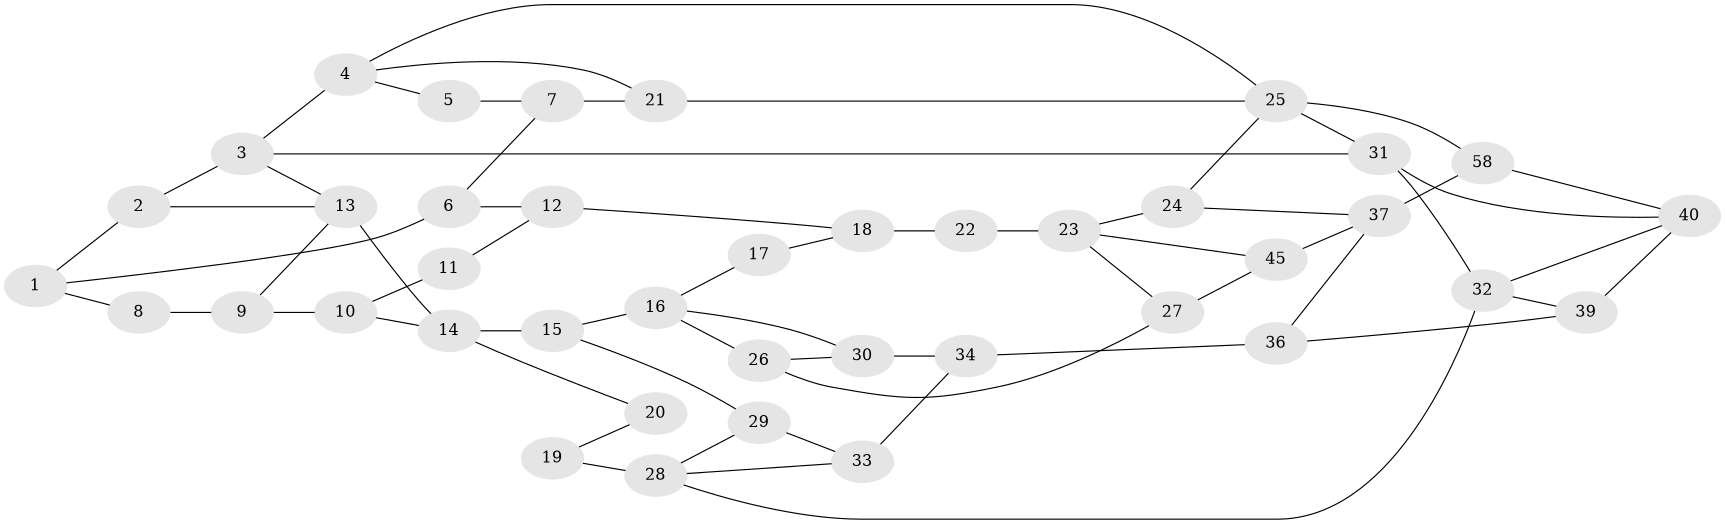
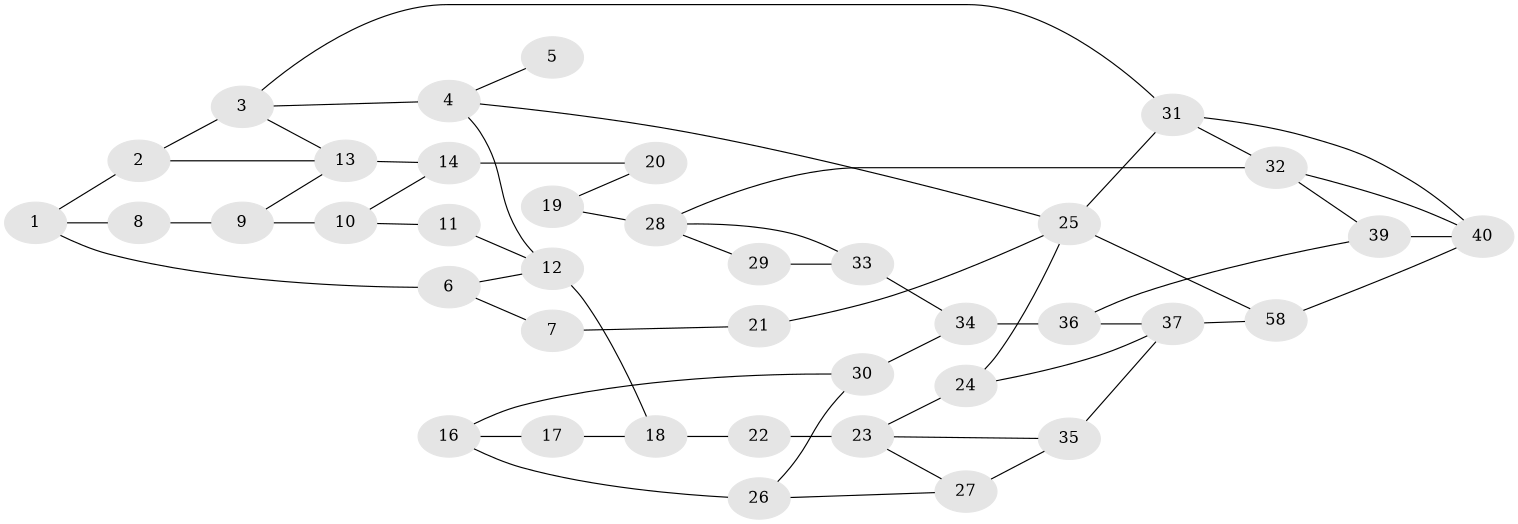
(506, 62) -> (501, 185)
(501, 101) -> none
(1276, 260) -> (1069, 439)
(552, 331) -> none
